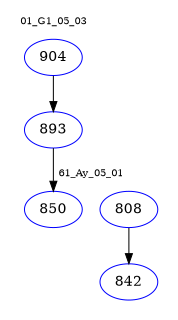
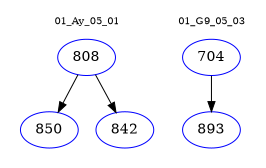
(54, 22) -> (212, 22)
(53, 57) -> (211, 57)
(53, 170) -> (70, 89)
(91, 174) -> (87, 22)
